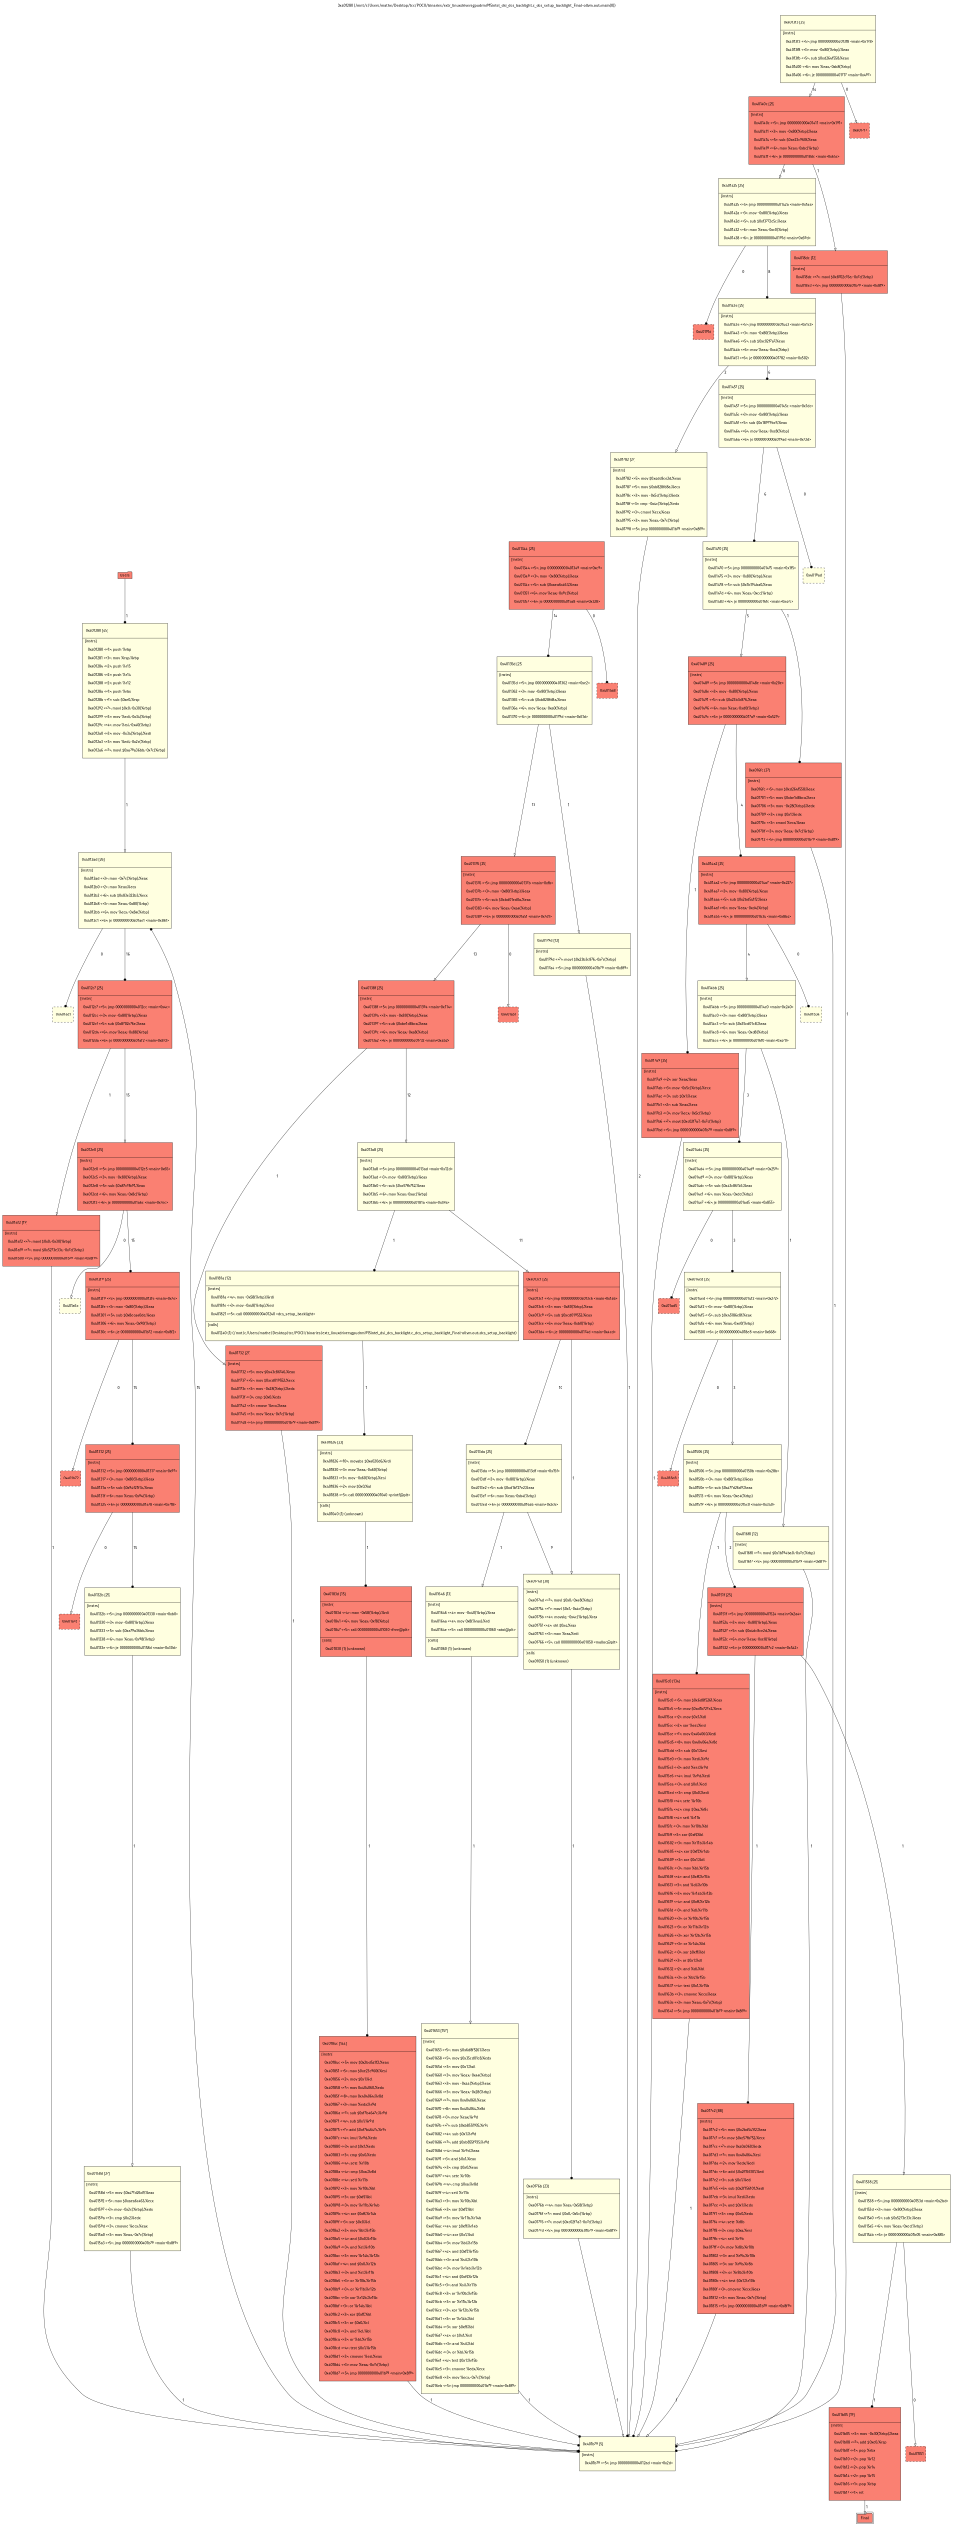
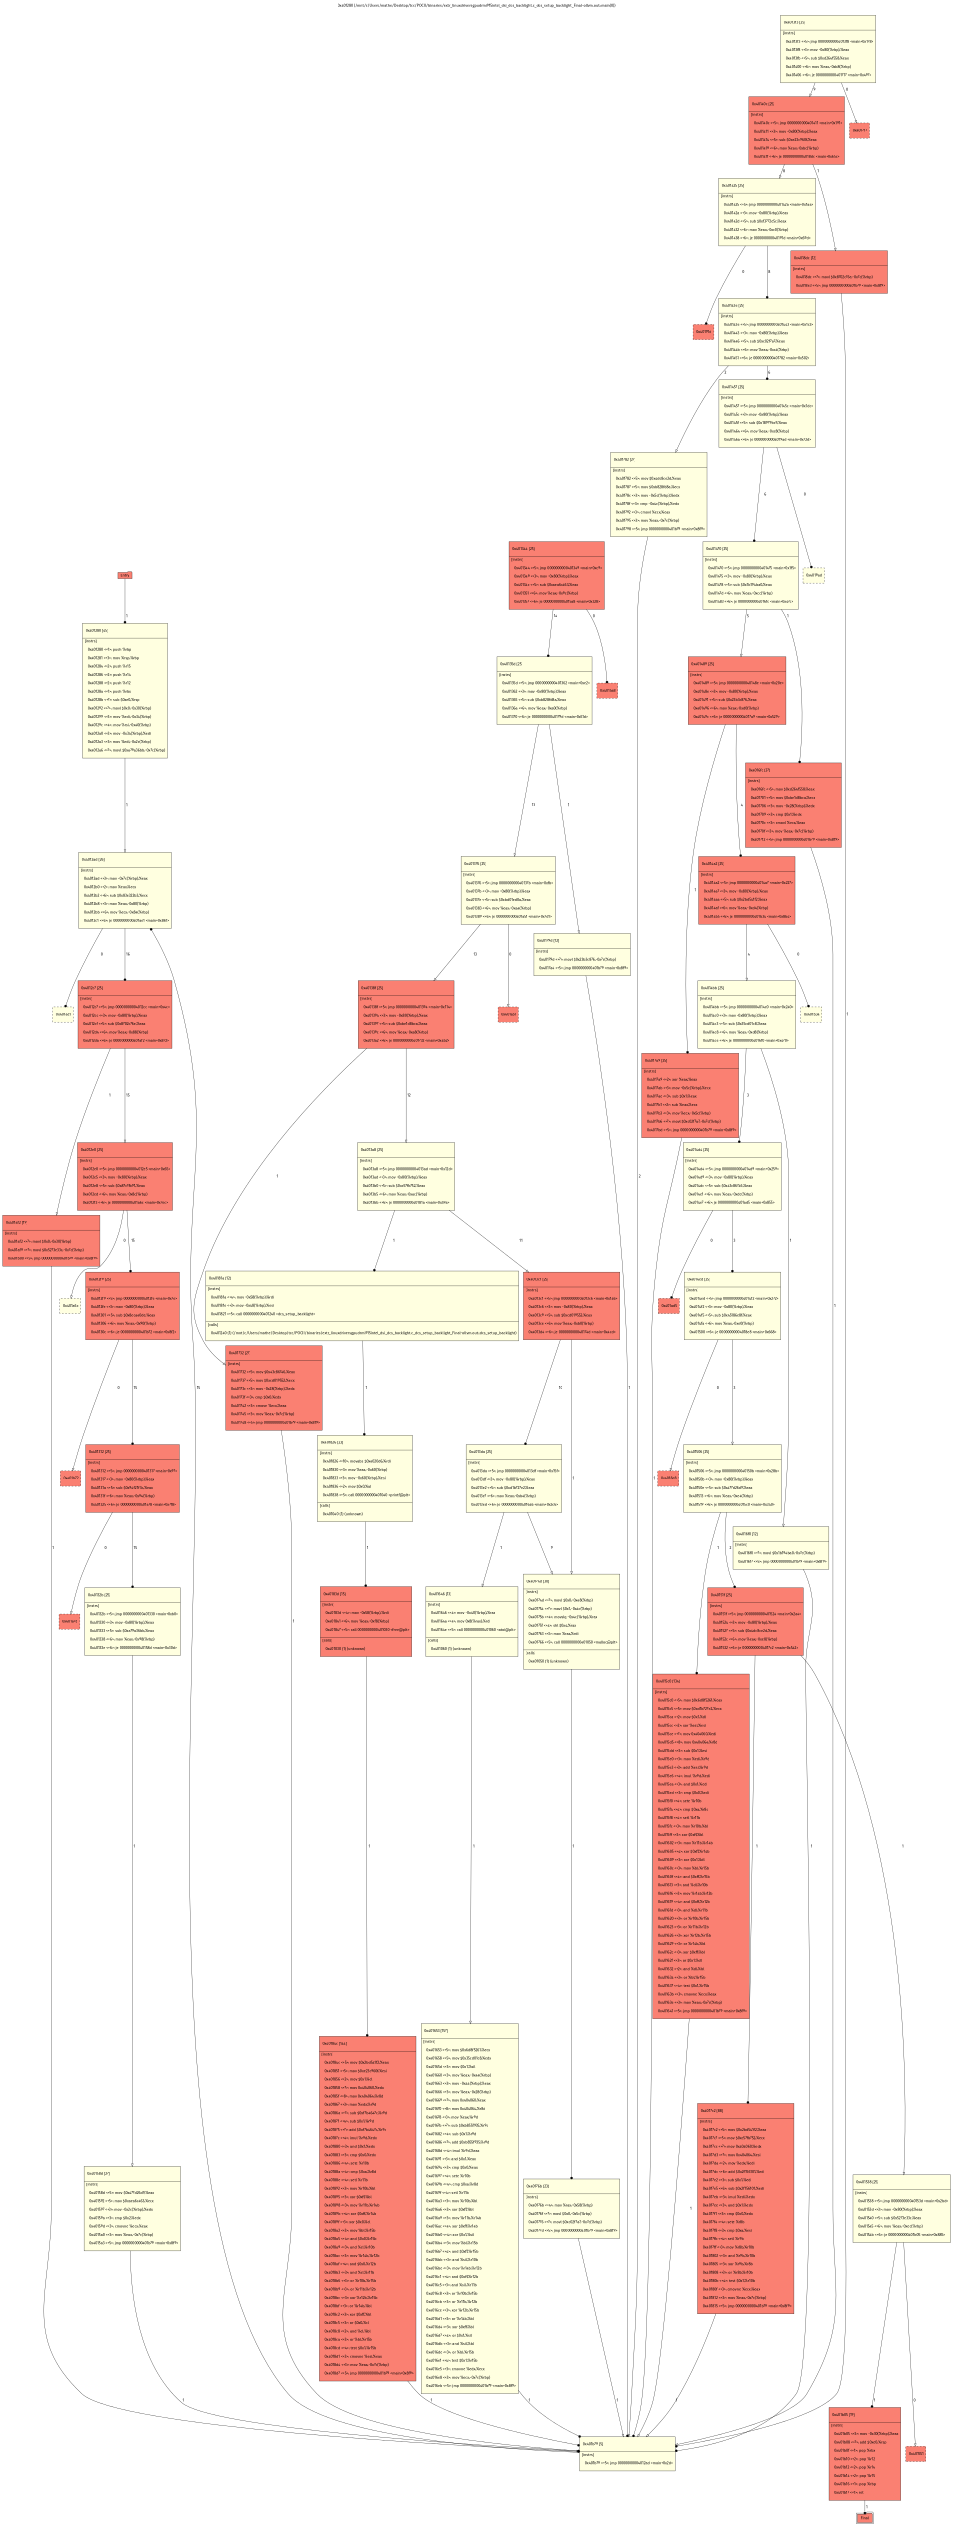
(814, 90) -> (814, 90)
(125, 576) -> (125, 576)
(508, 890) -> (508, 890)
(865, 2506) -> (865, 2506)
